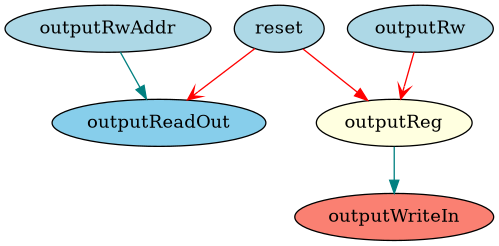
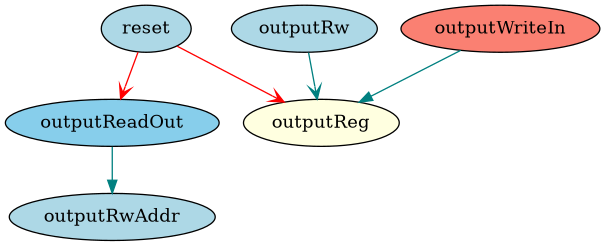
(409, 69) -> (312, 69)
(130, 70) -> (112, 163)
(330, 70) -> (225, 71)
(394, 163) -> (416, 73)
